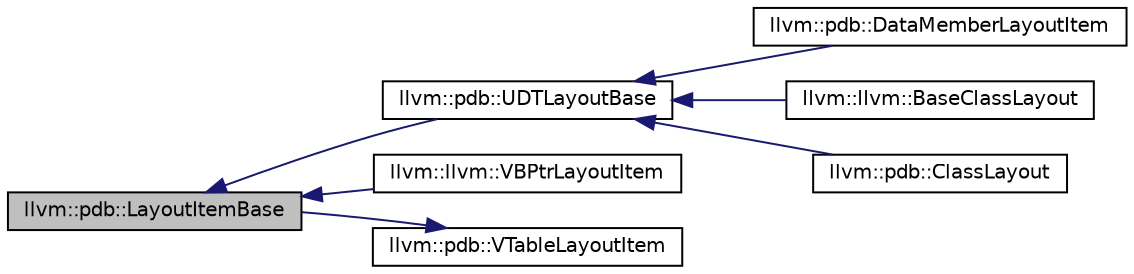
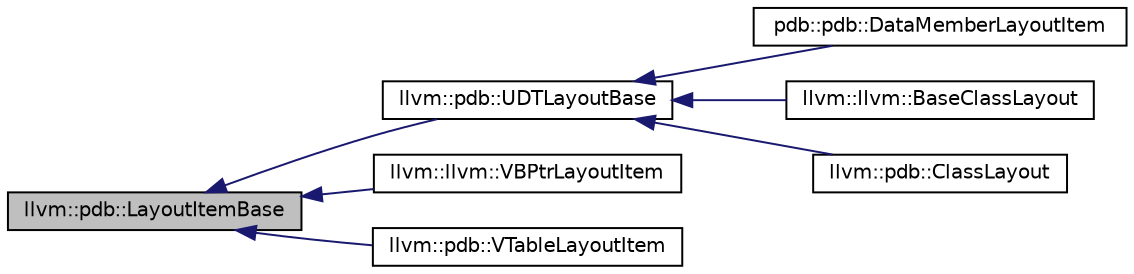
(940, 27) -> (940, 27)
(364, 218) -> (314, 240)
